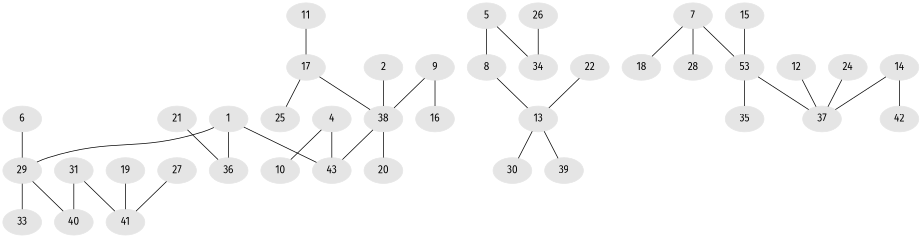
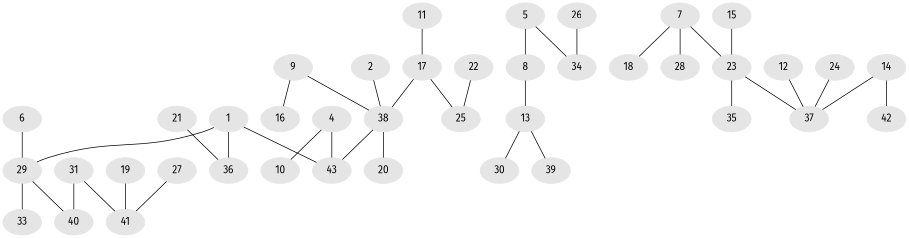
(745, 67) -> (732, 67)
(564, 93) -> (467, 93)
